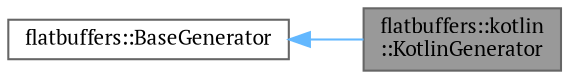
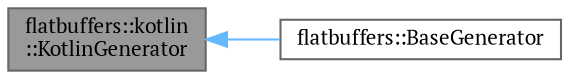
(337, 39) -> (254, 39)
